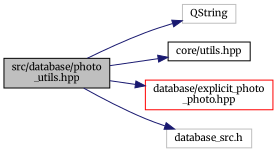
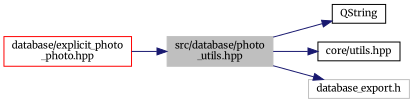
(209, 14) -> (359, 14)
(57, 73) -> (220, 51)
(123, 83) -> (144, 51)
(209, 138) -> (359, 89)
